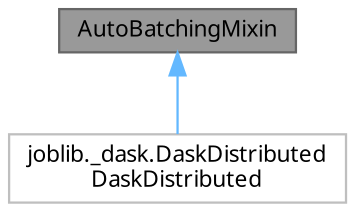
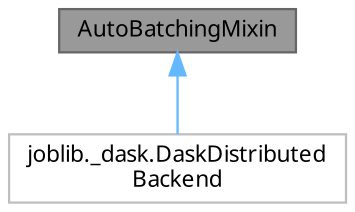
(178, 168) -> (178, 168)
